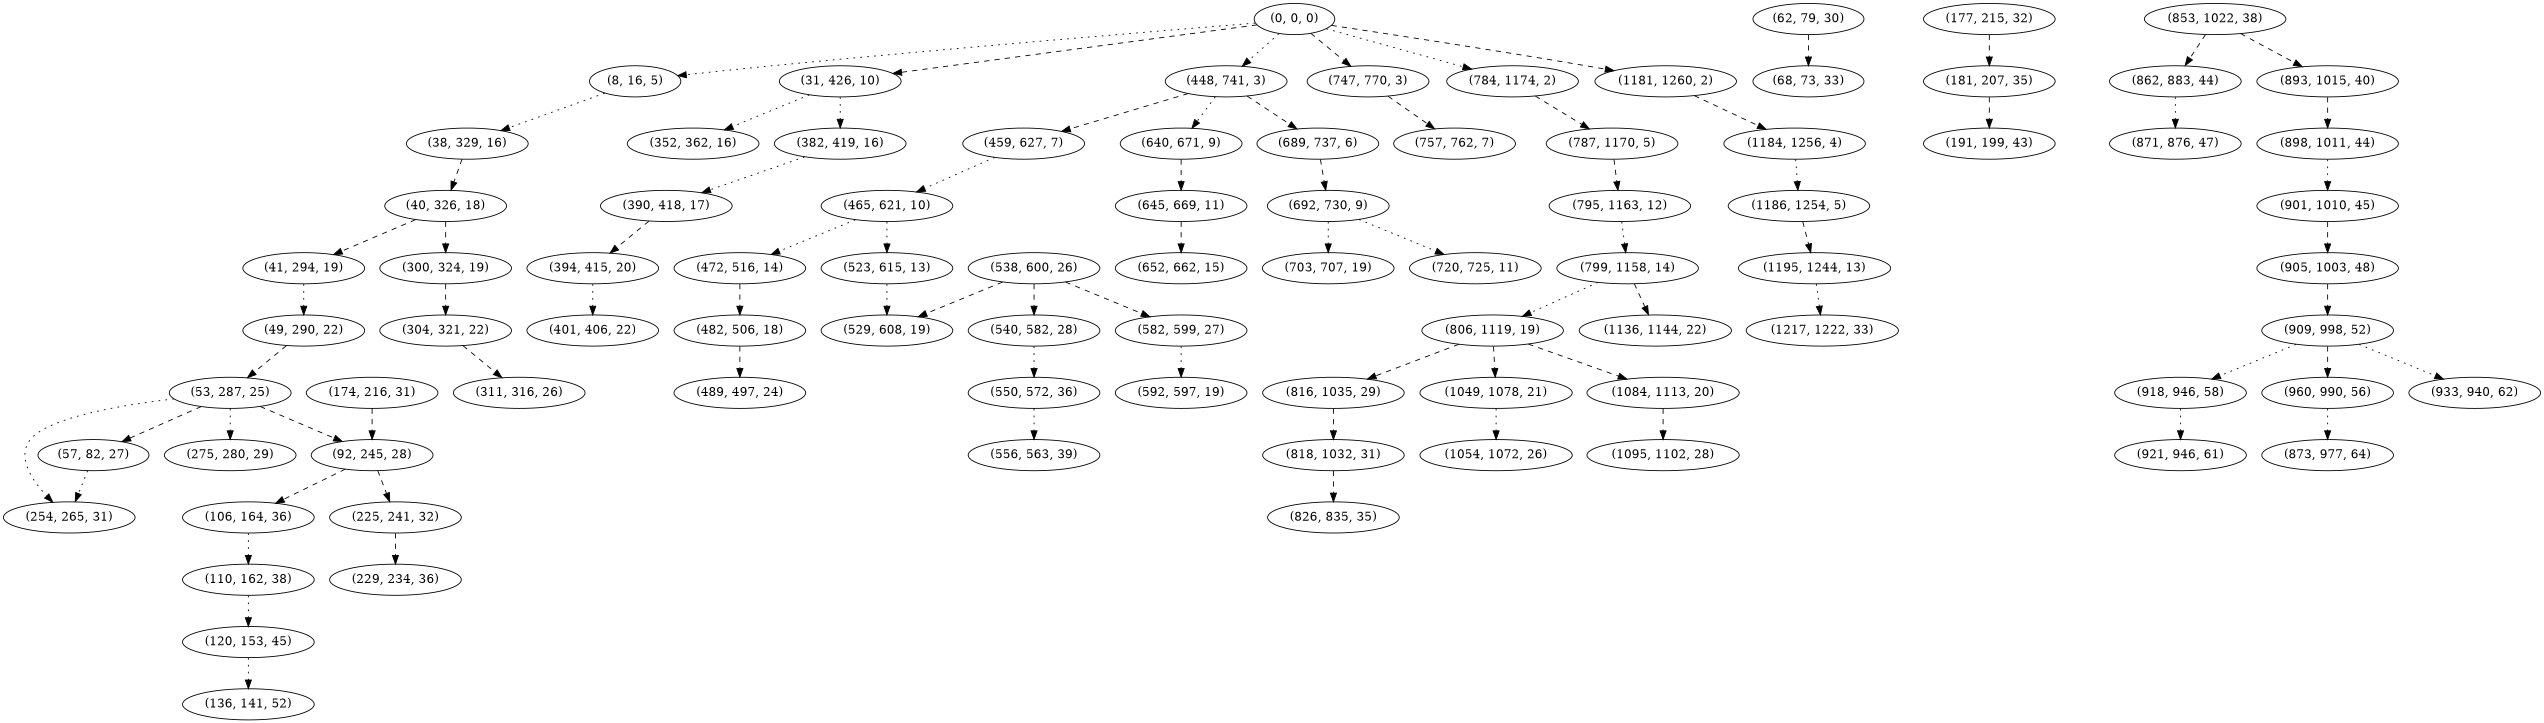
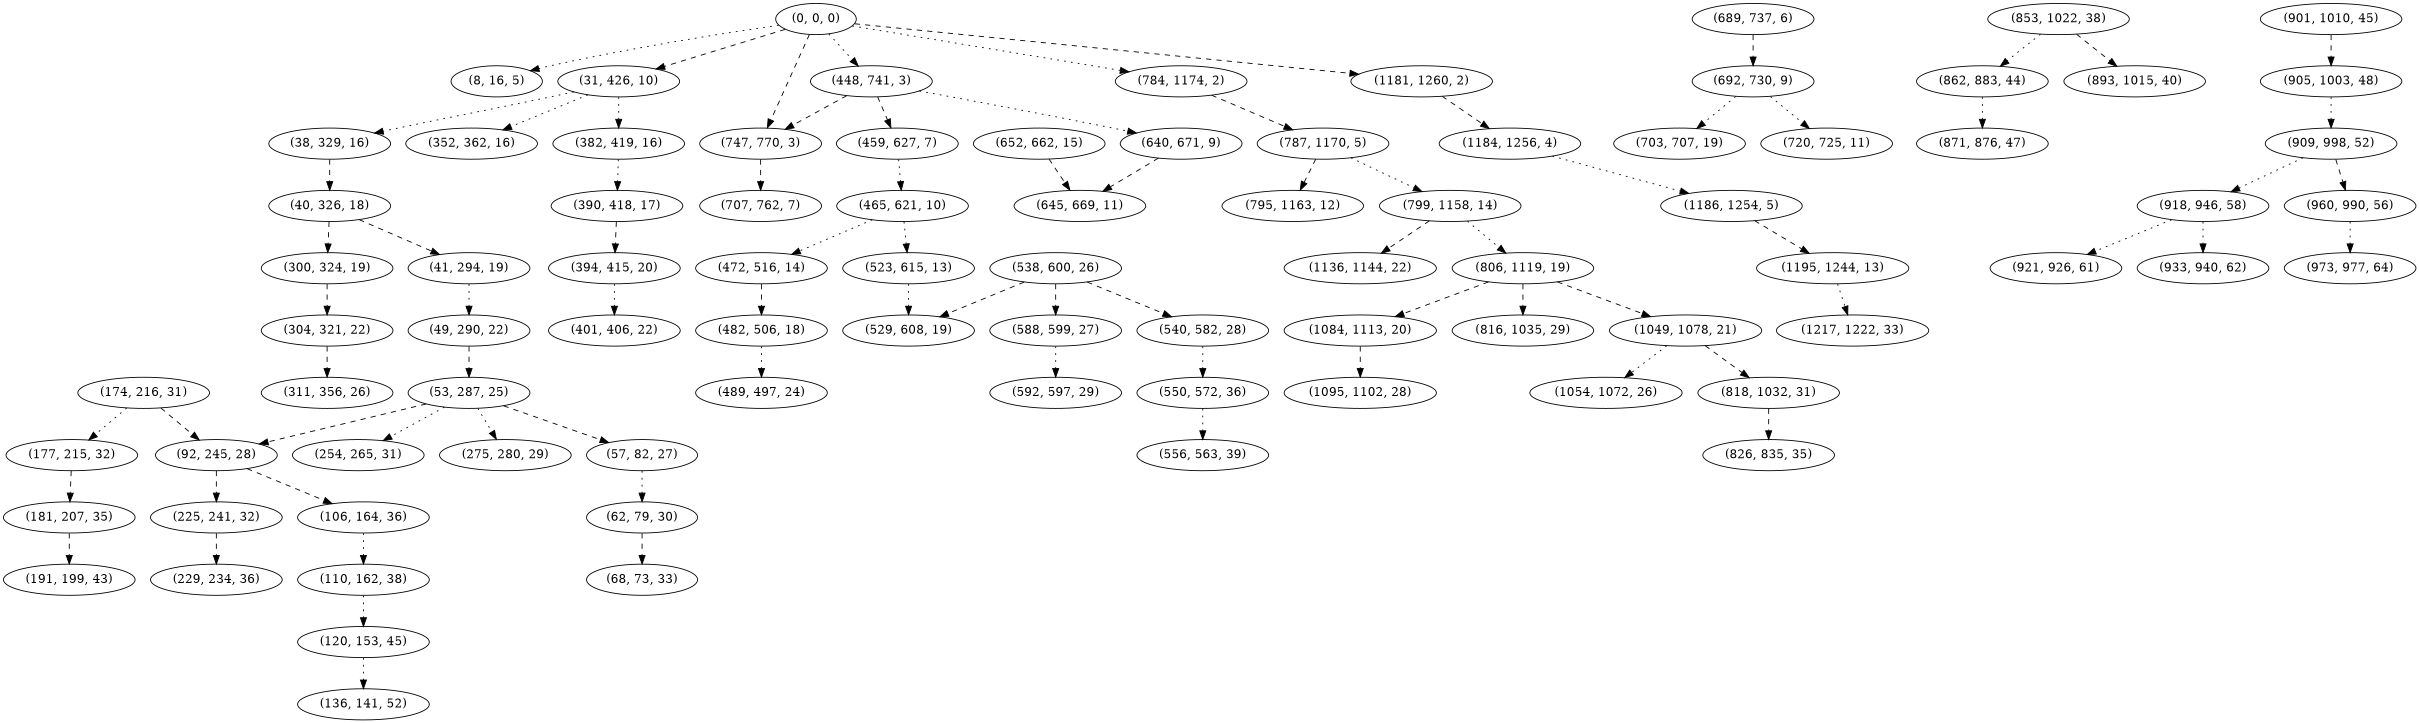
(2198, 46) -> (2024, 48)
(557, 110) -> (478, 112)
(1268, 110) -> (820, 110)
(1455, 144) -> (761, 206)
(2328, 144) -> none
(1181, 233) -> (1057, 171)
(1623, 233) -> (1382, 173)
(2328, 295) -> (2331, 108)
(1181, 331) -> (1056, 331)
(740, 357) -> (761, 357)
(2397, 360) -> (2203, 233)
(519, 393) -> (327, 393)
(1181, 393) -> (1056, 393)
(1333, 420) -> (1724, 359)
none -> (111, 421)
(2180, 455) -> (2056, 268)
(2328, 455) -> (2350, 268)
(83, 482) -> (642, 482)
